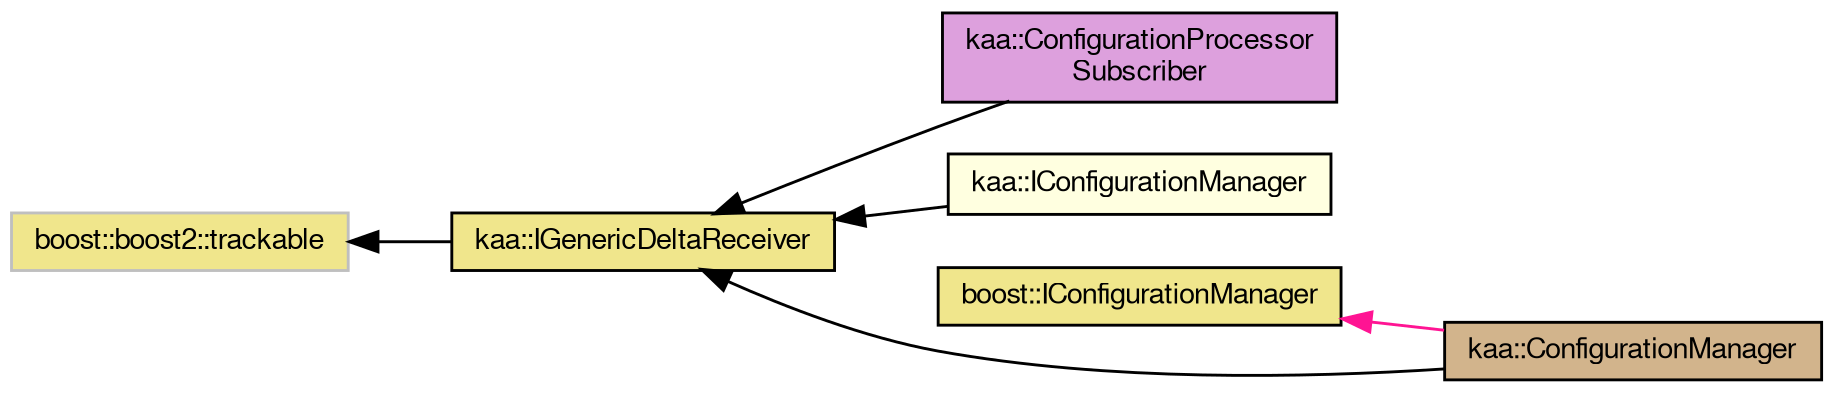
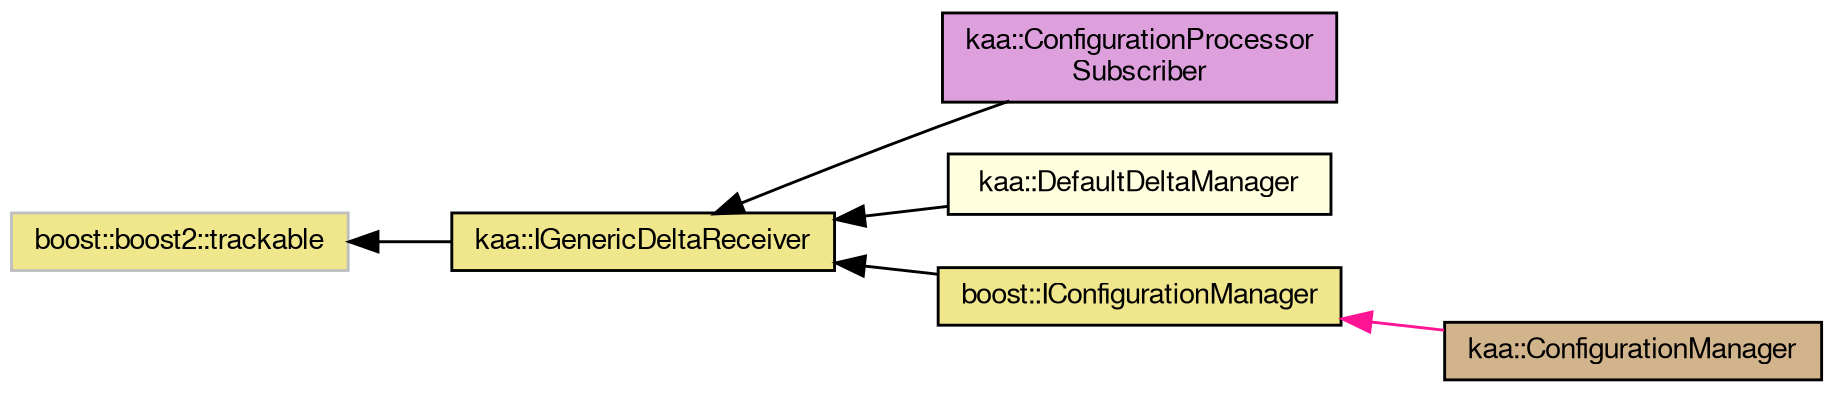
(1140, 184) -> (1140, 184)
(1080, 369) -> (901, 270)
